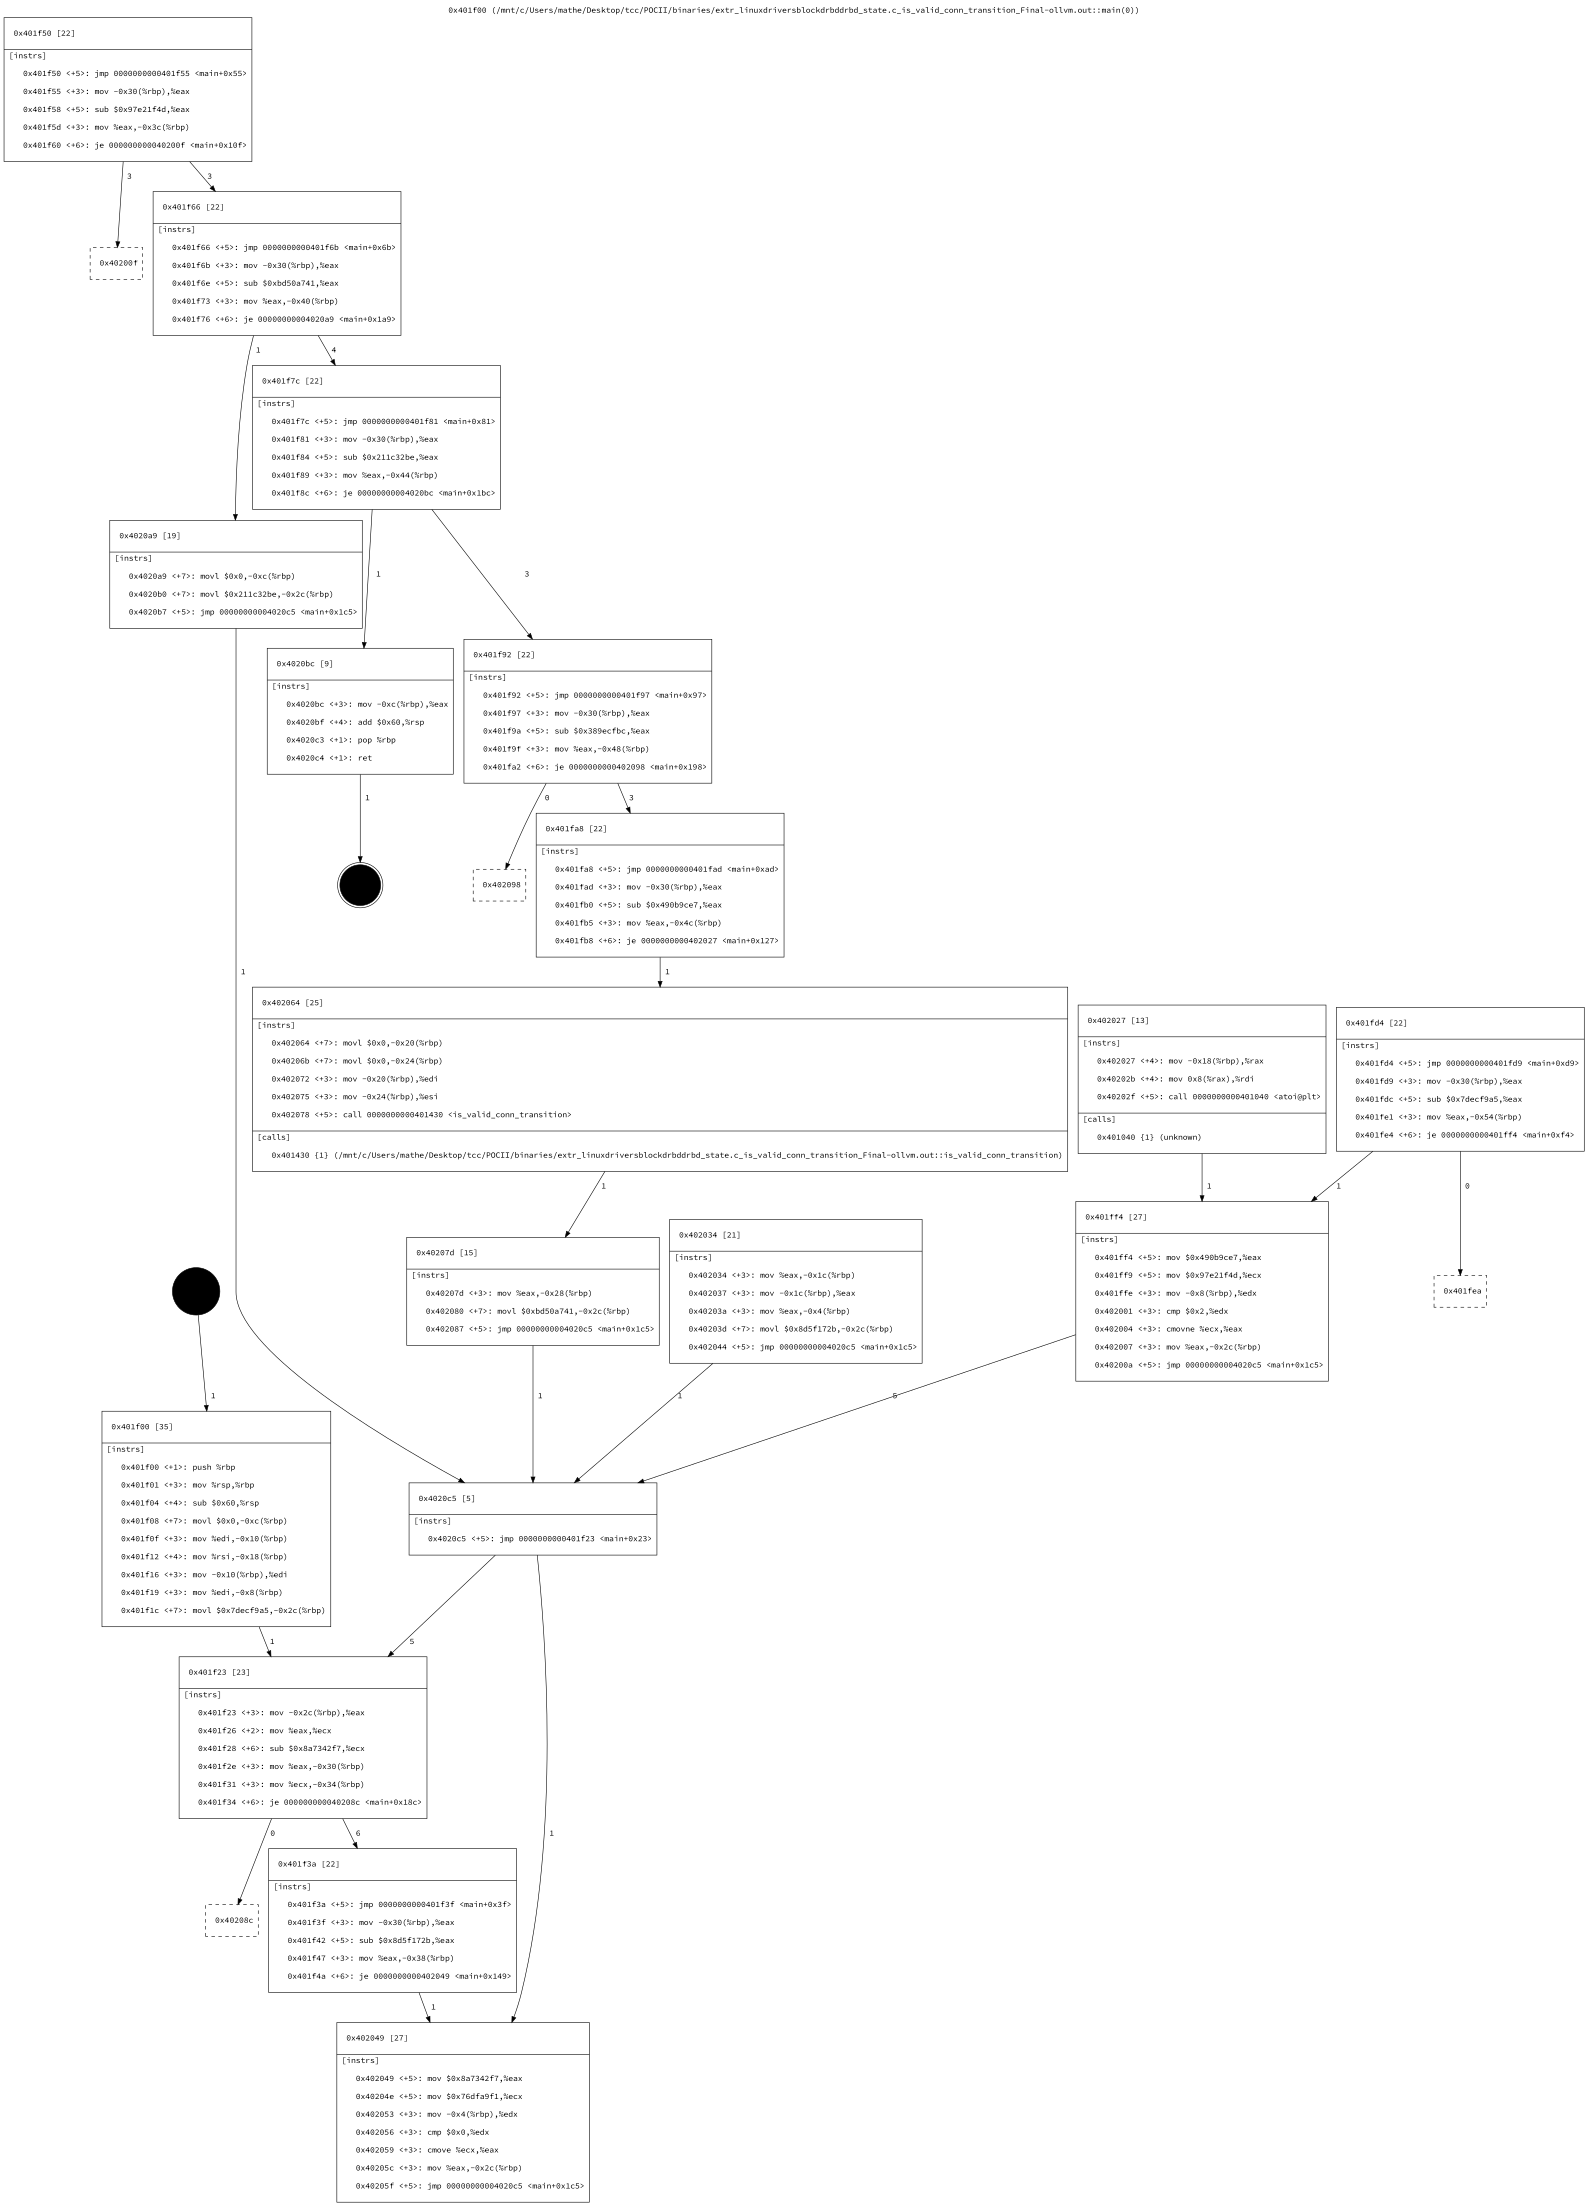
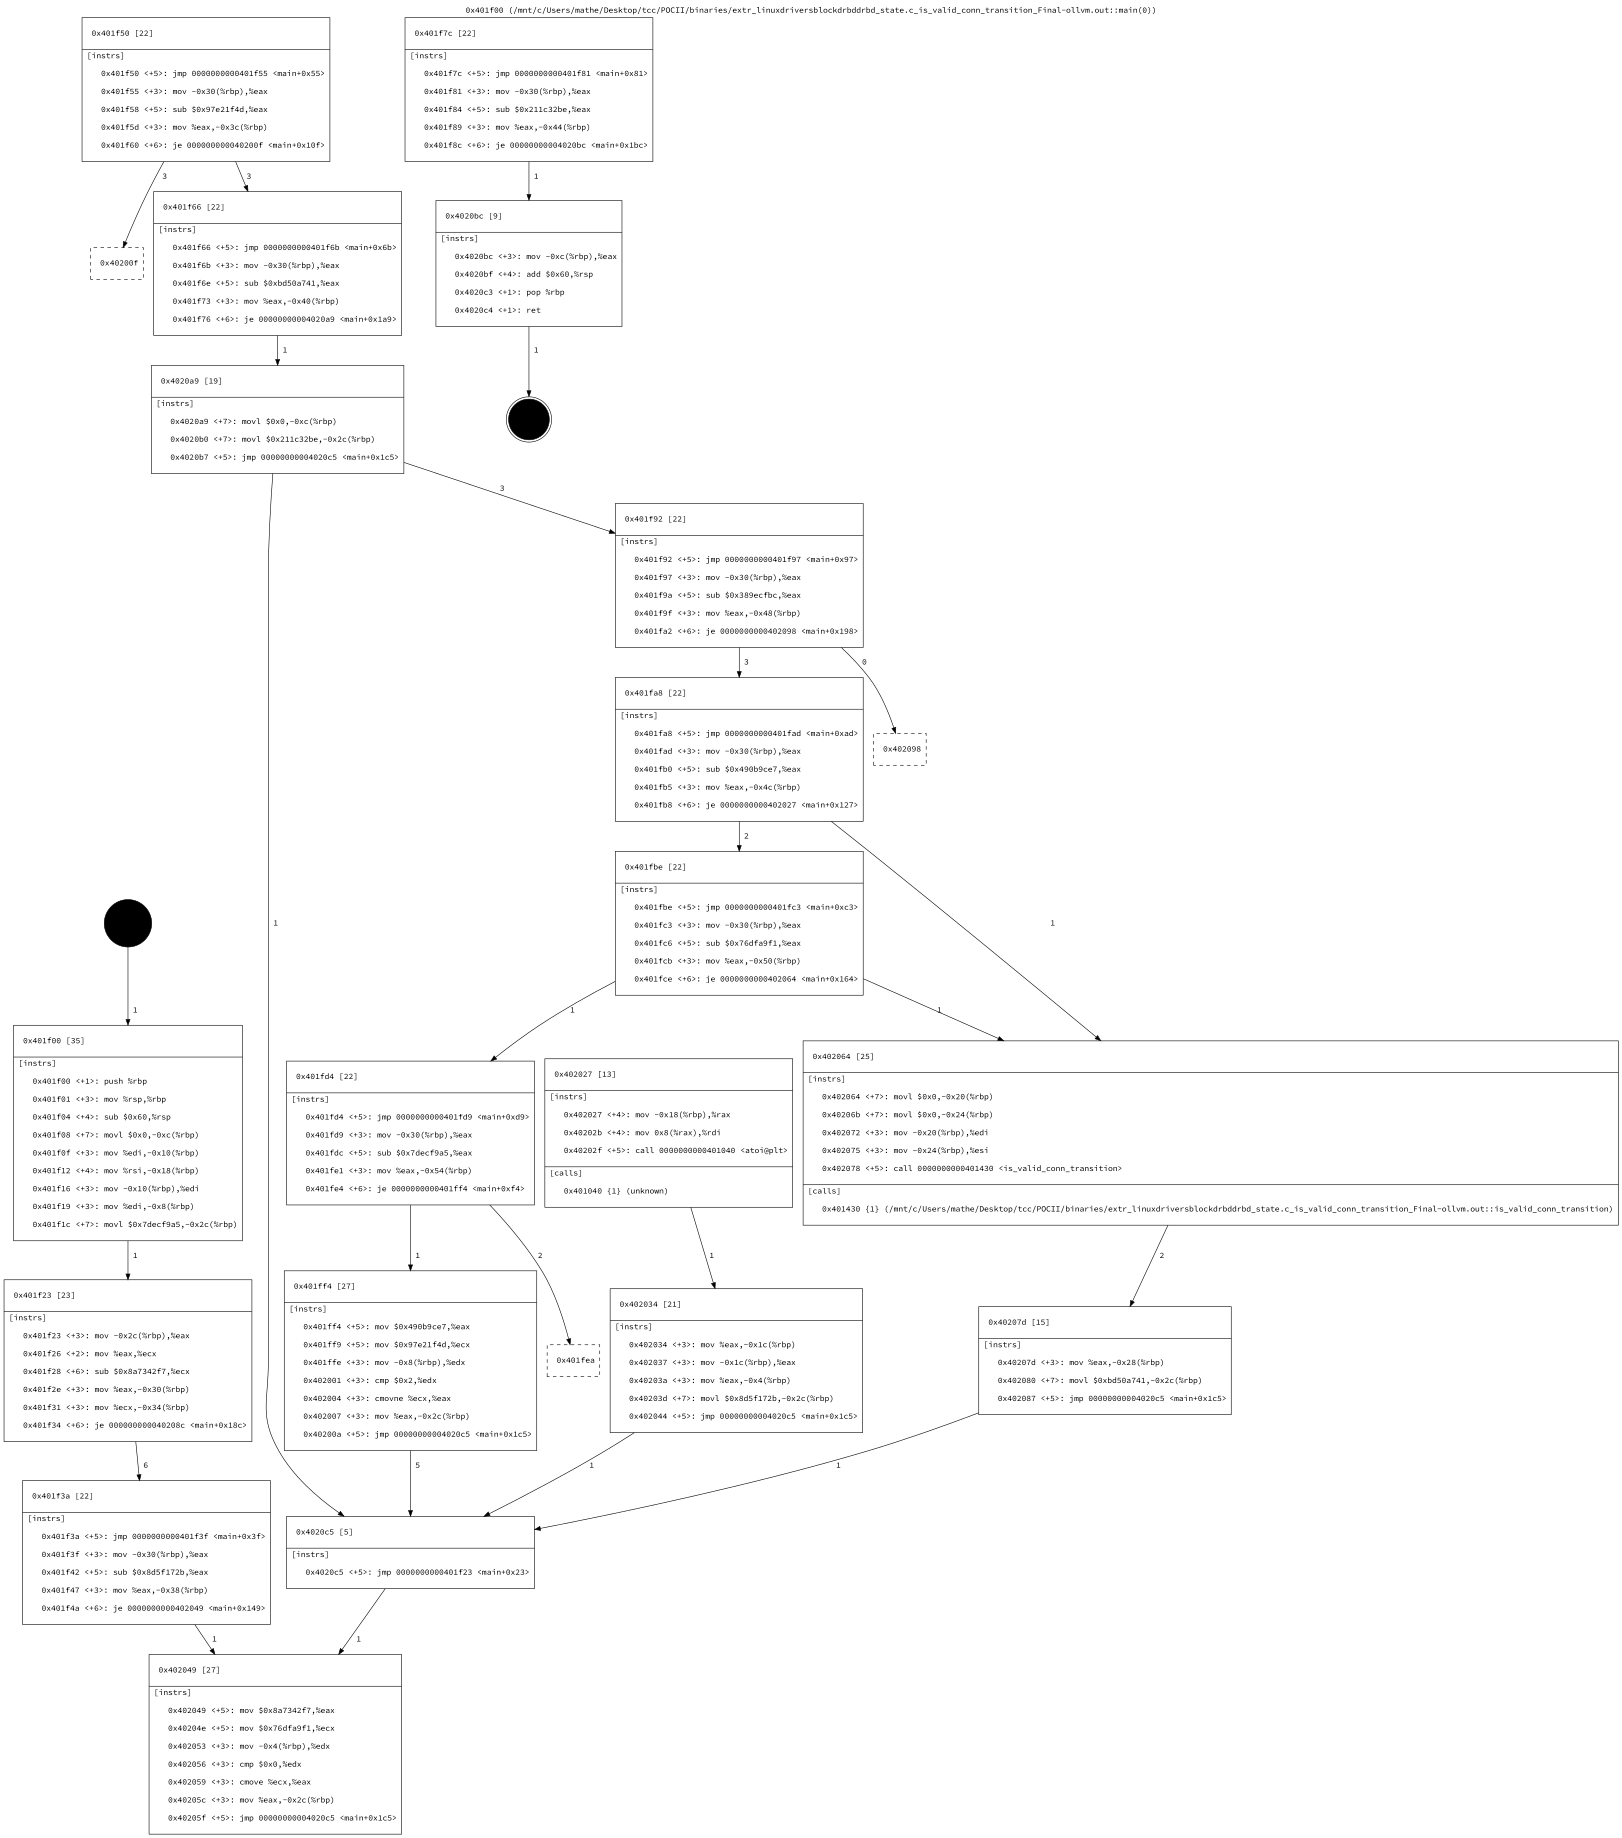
(325, 348) -> none
(480, 572) -> (507, 497)
none -> (739, 923)
(1202, 1175) -> (702, 1245)
(601, 1186) -> (1160, 1256)
(1465, 1186) -> (538, 1256)
(444, 1604) -> none
(232, 1921) -> none
